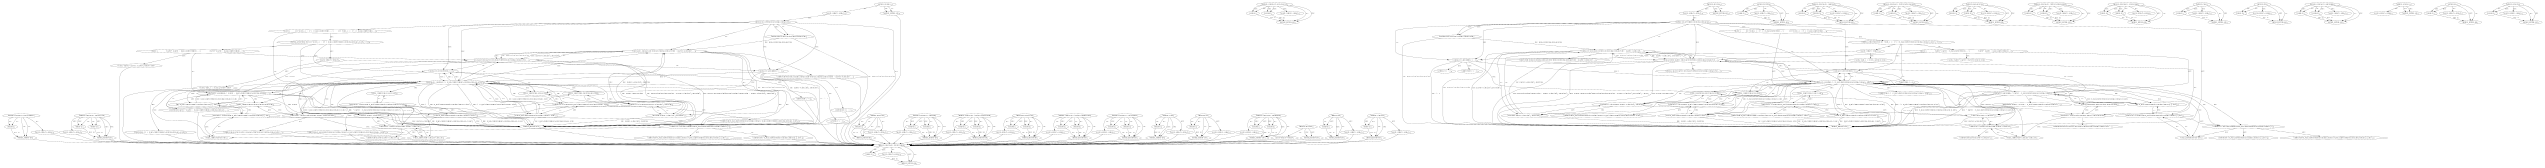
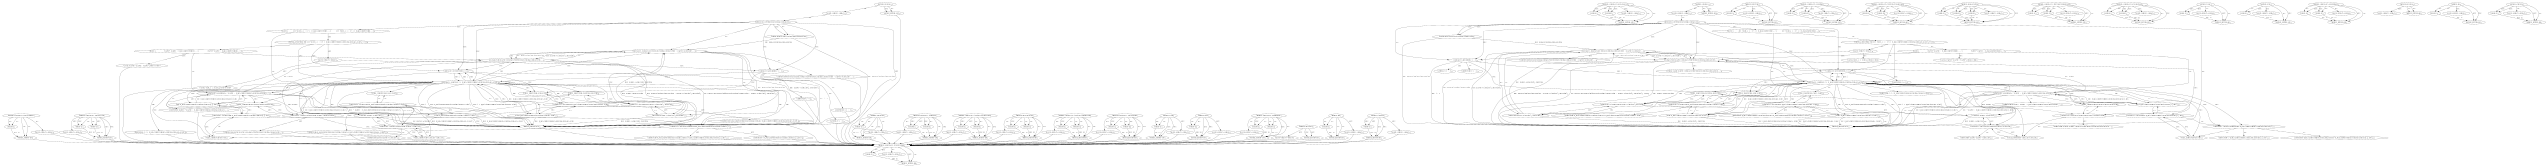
none -> (1972, 13)
